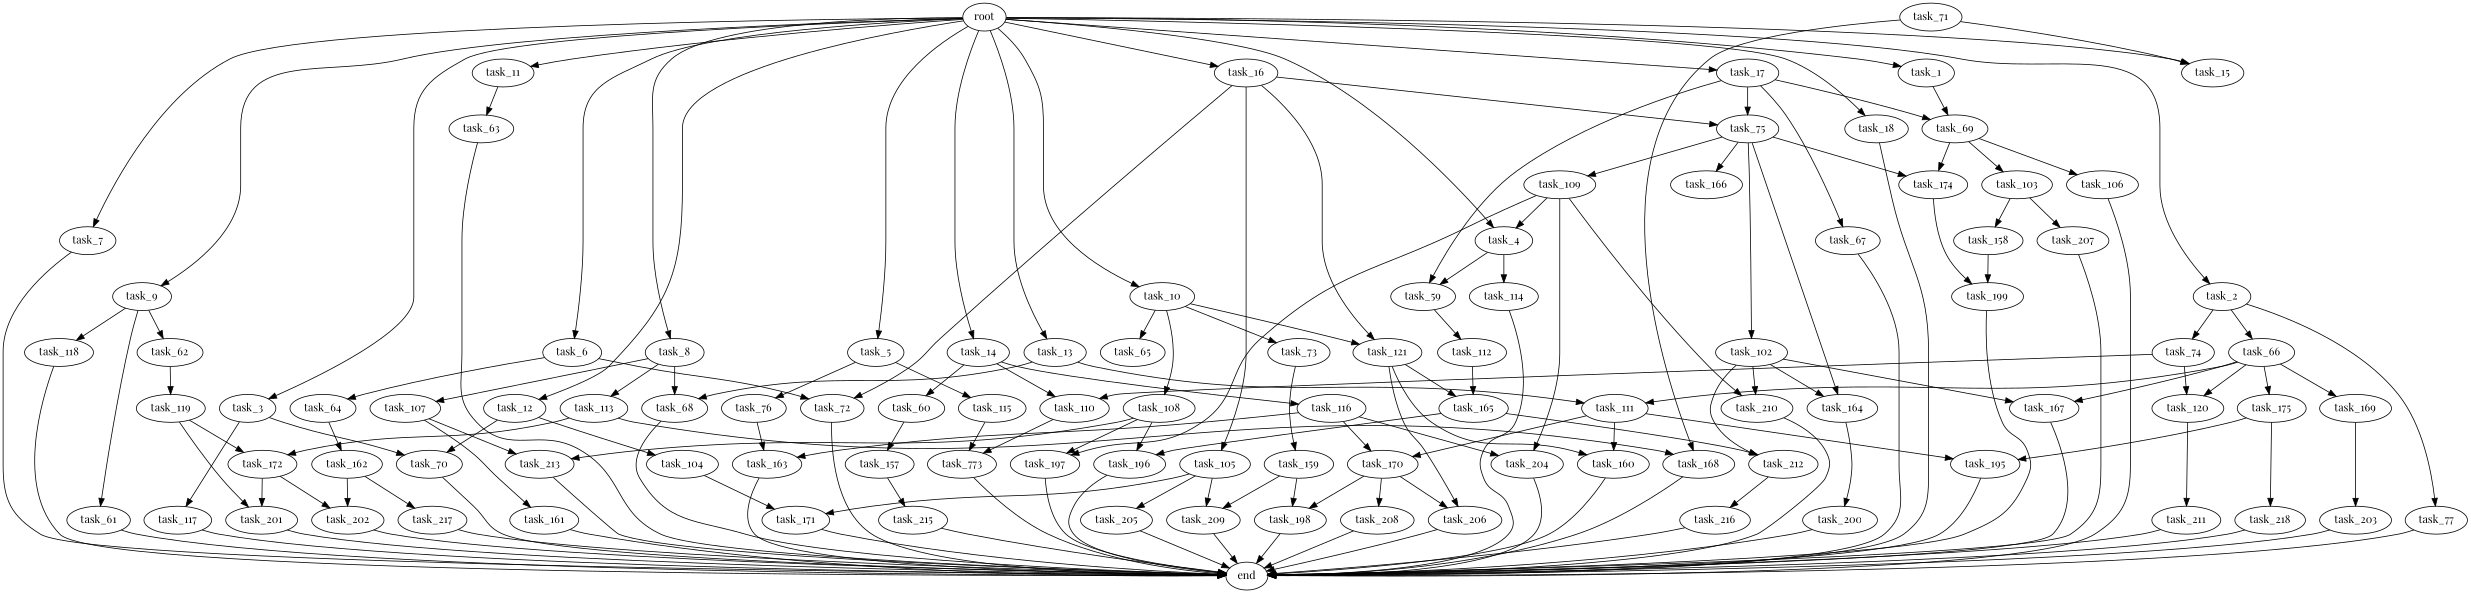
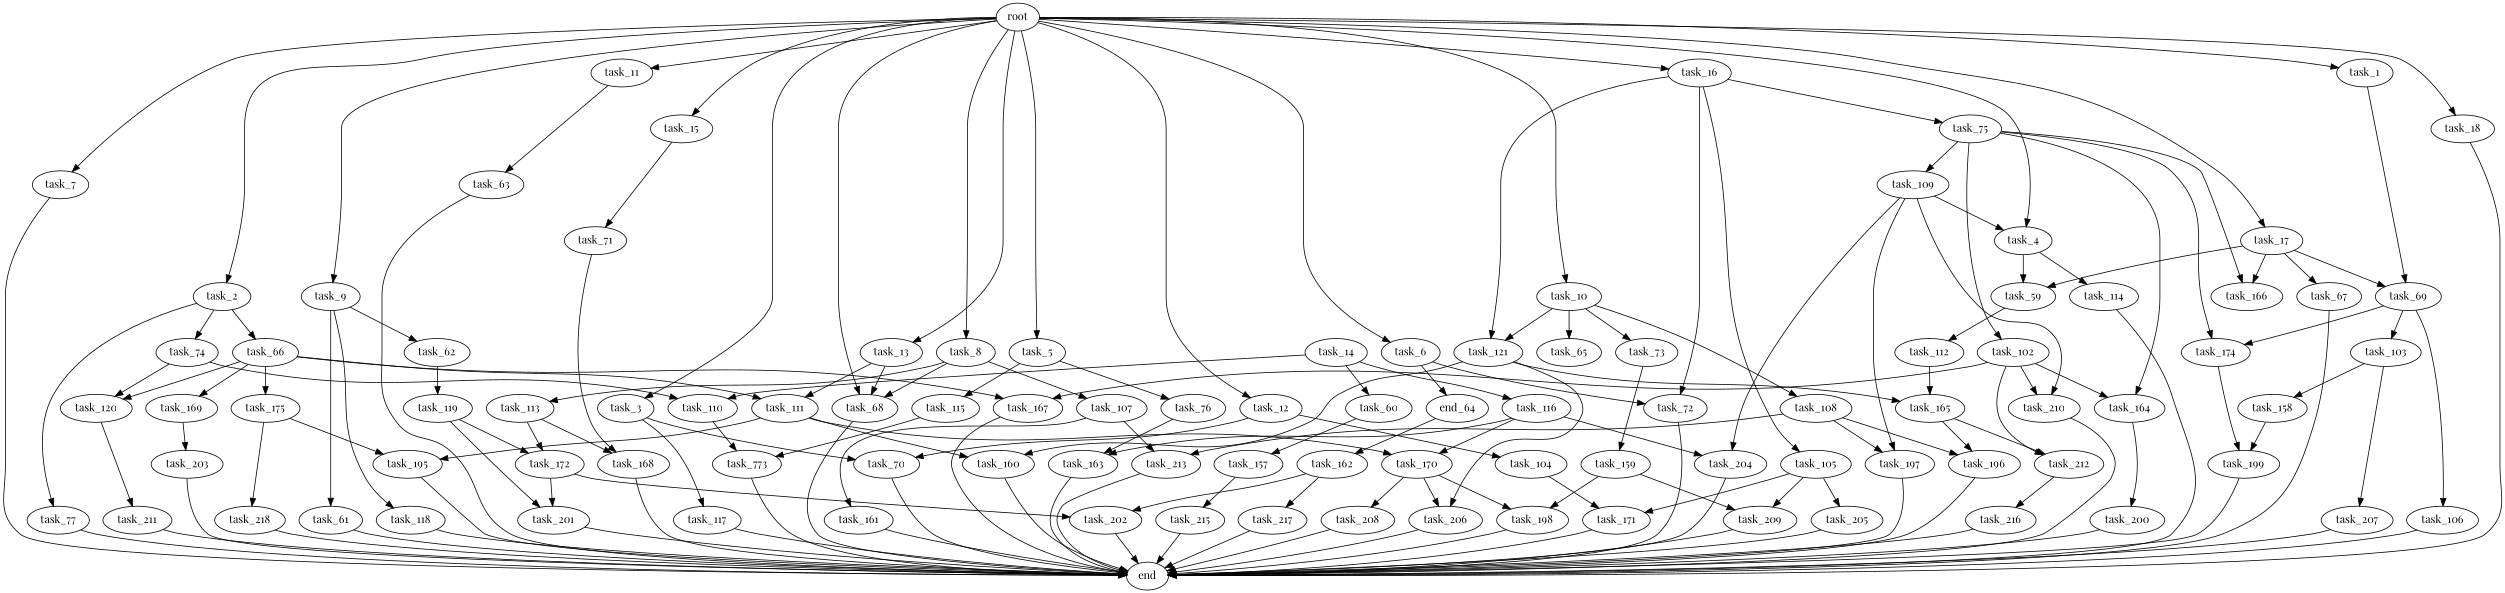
(2071, 39) -> (641, 182)
(1748, 97) -> (2261, 265)
(955, 180) -> (838, 156)
(323, 408) -> (1457, 408)
